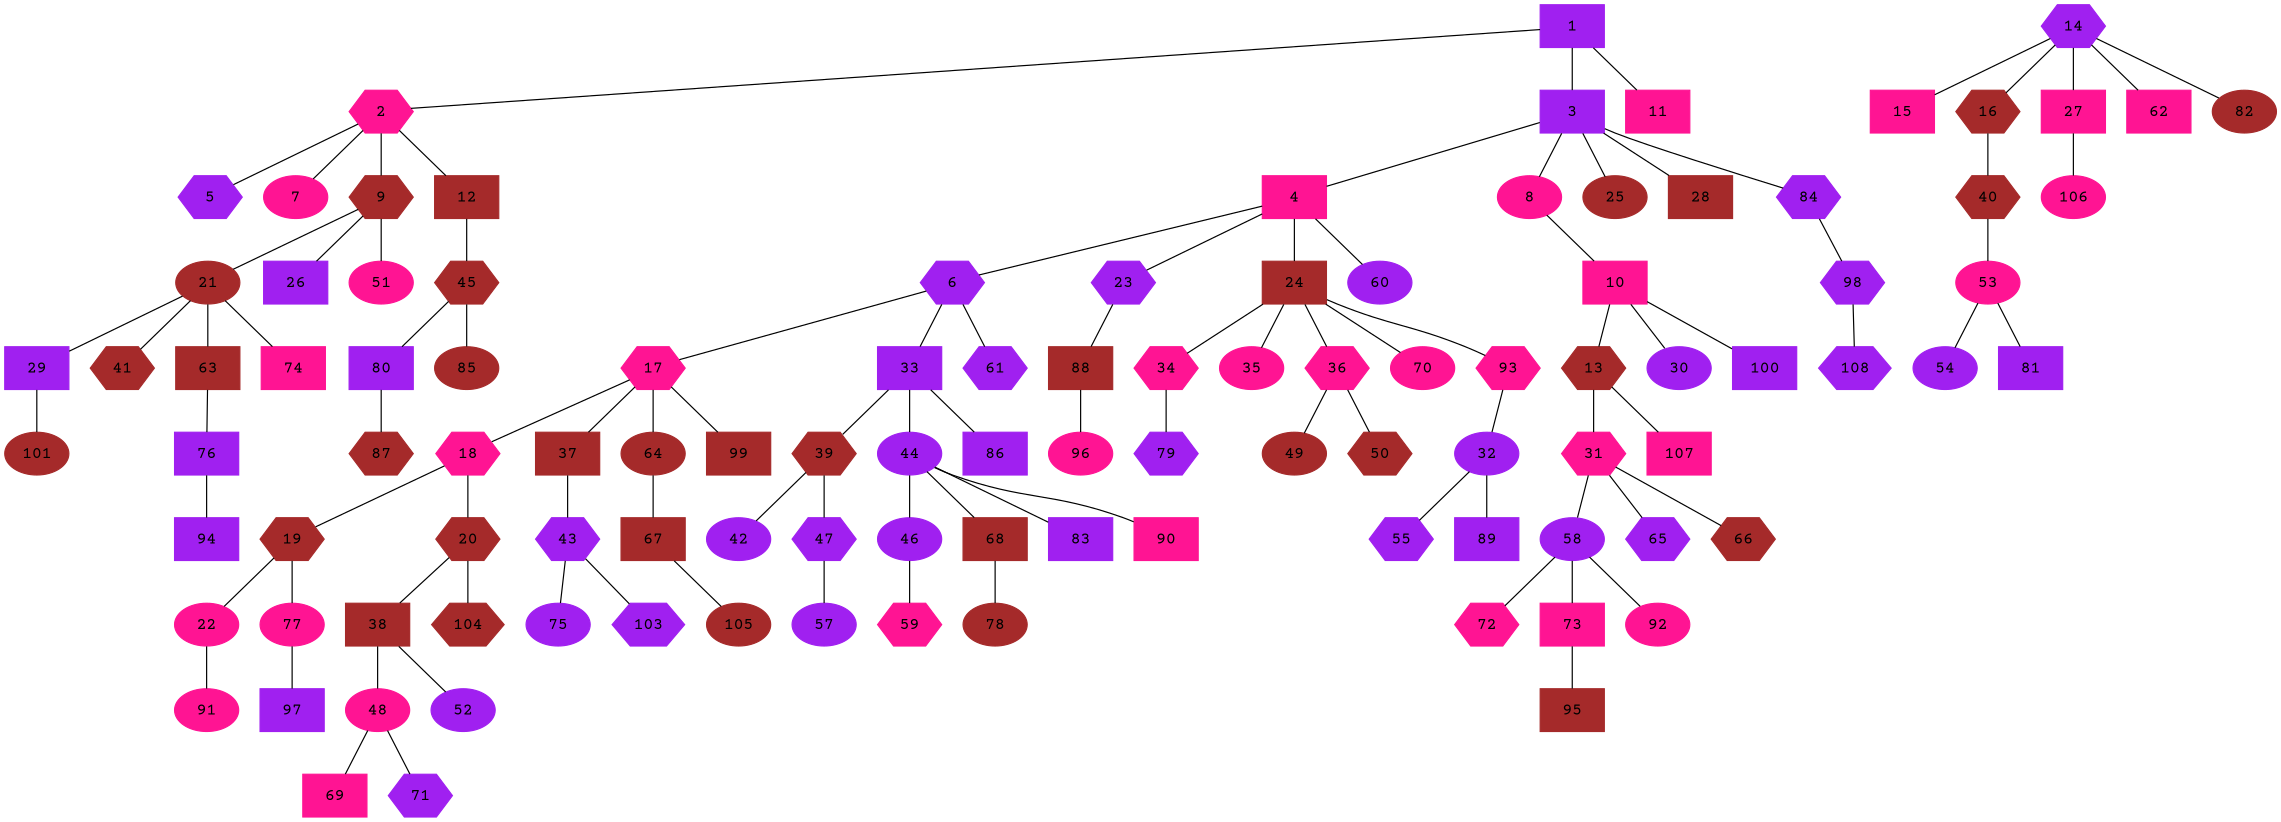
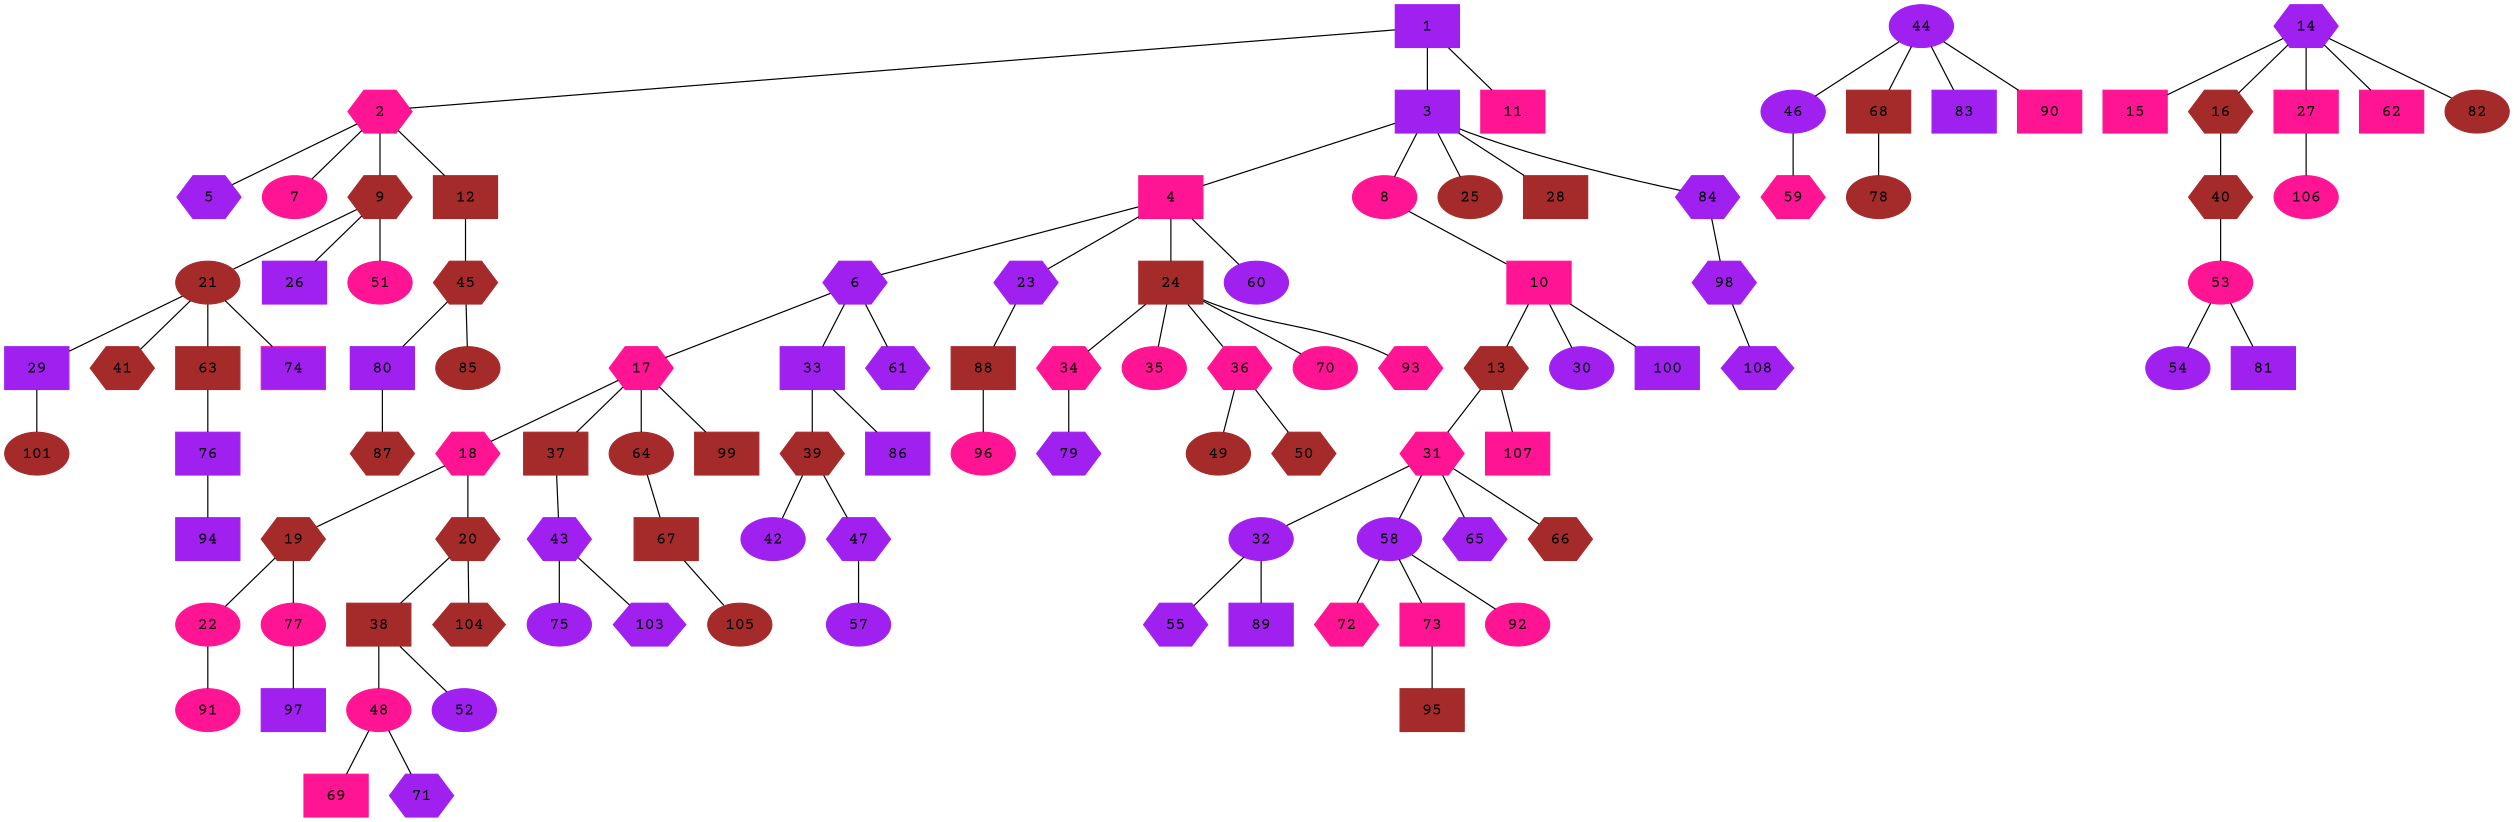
(293, 368) -> (293, 368)
(910, 411) -> none
(1497, 411) -> (1348, 496)
